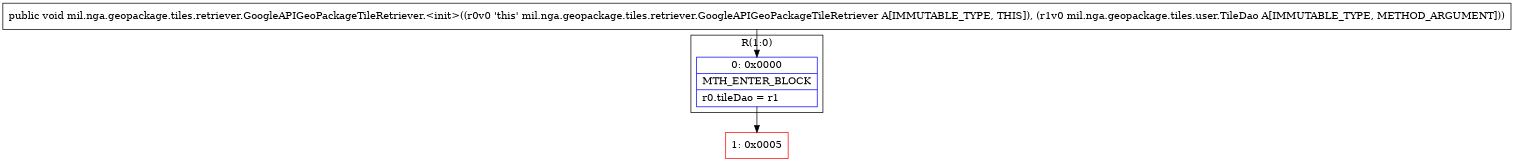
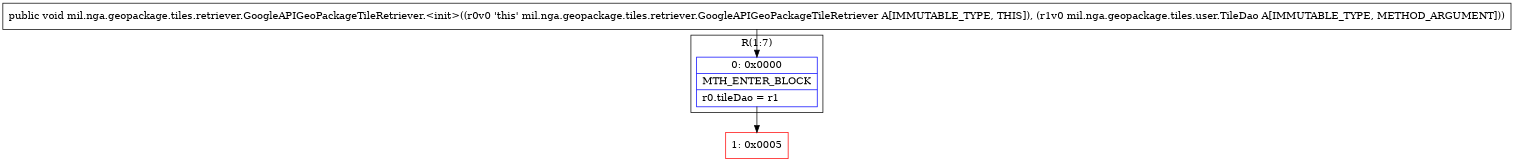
(757, 43) -> (757, 43)
